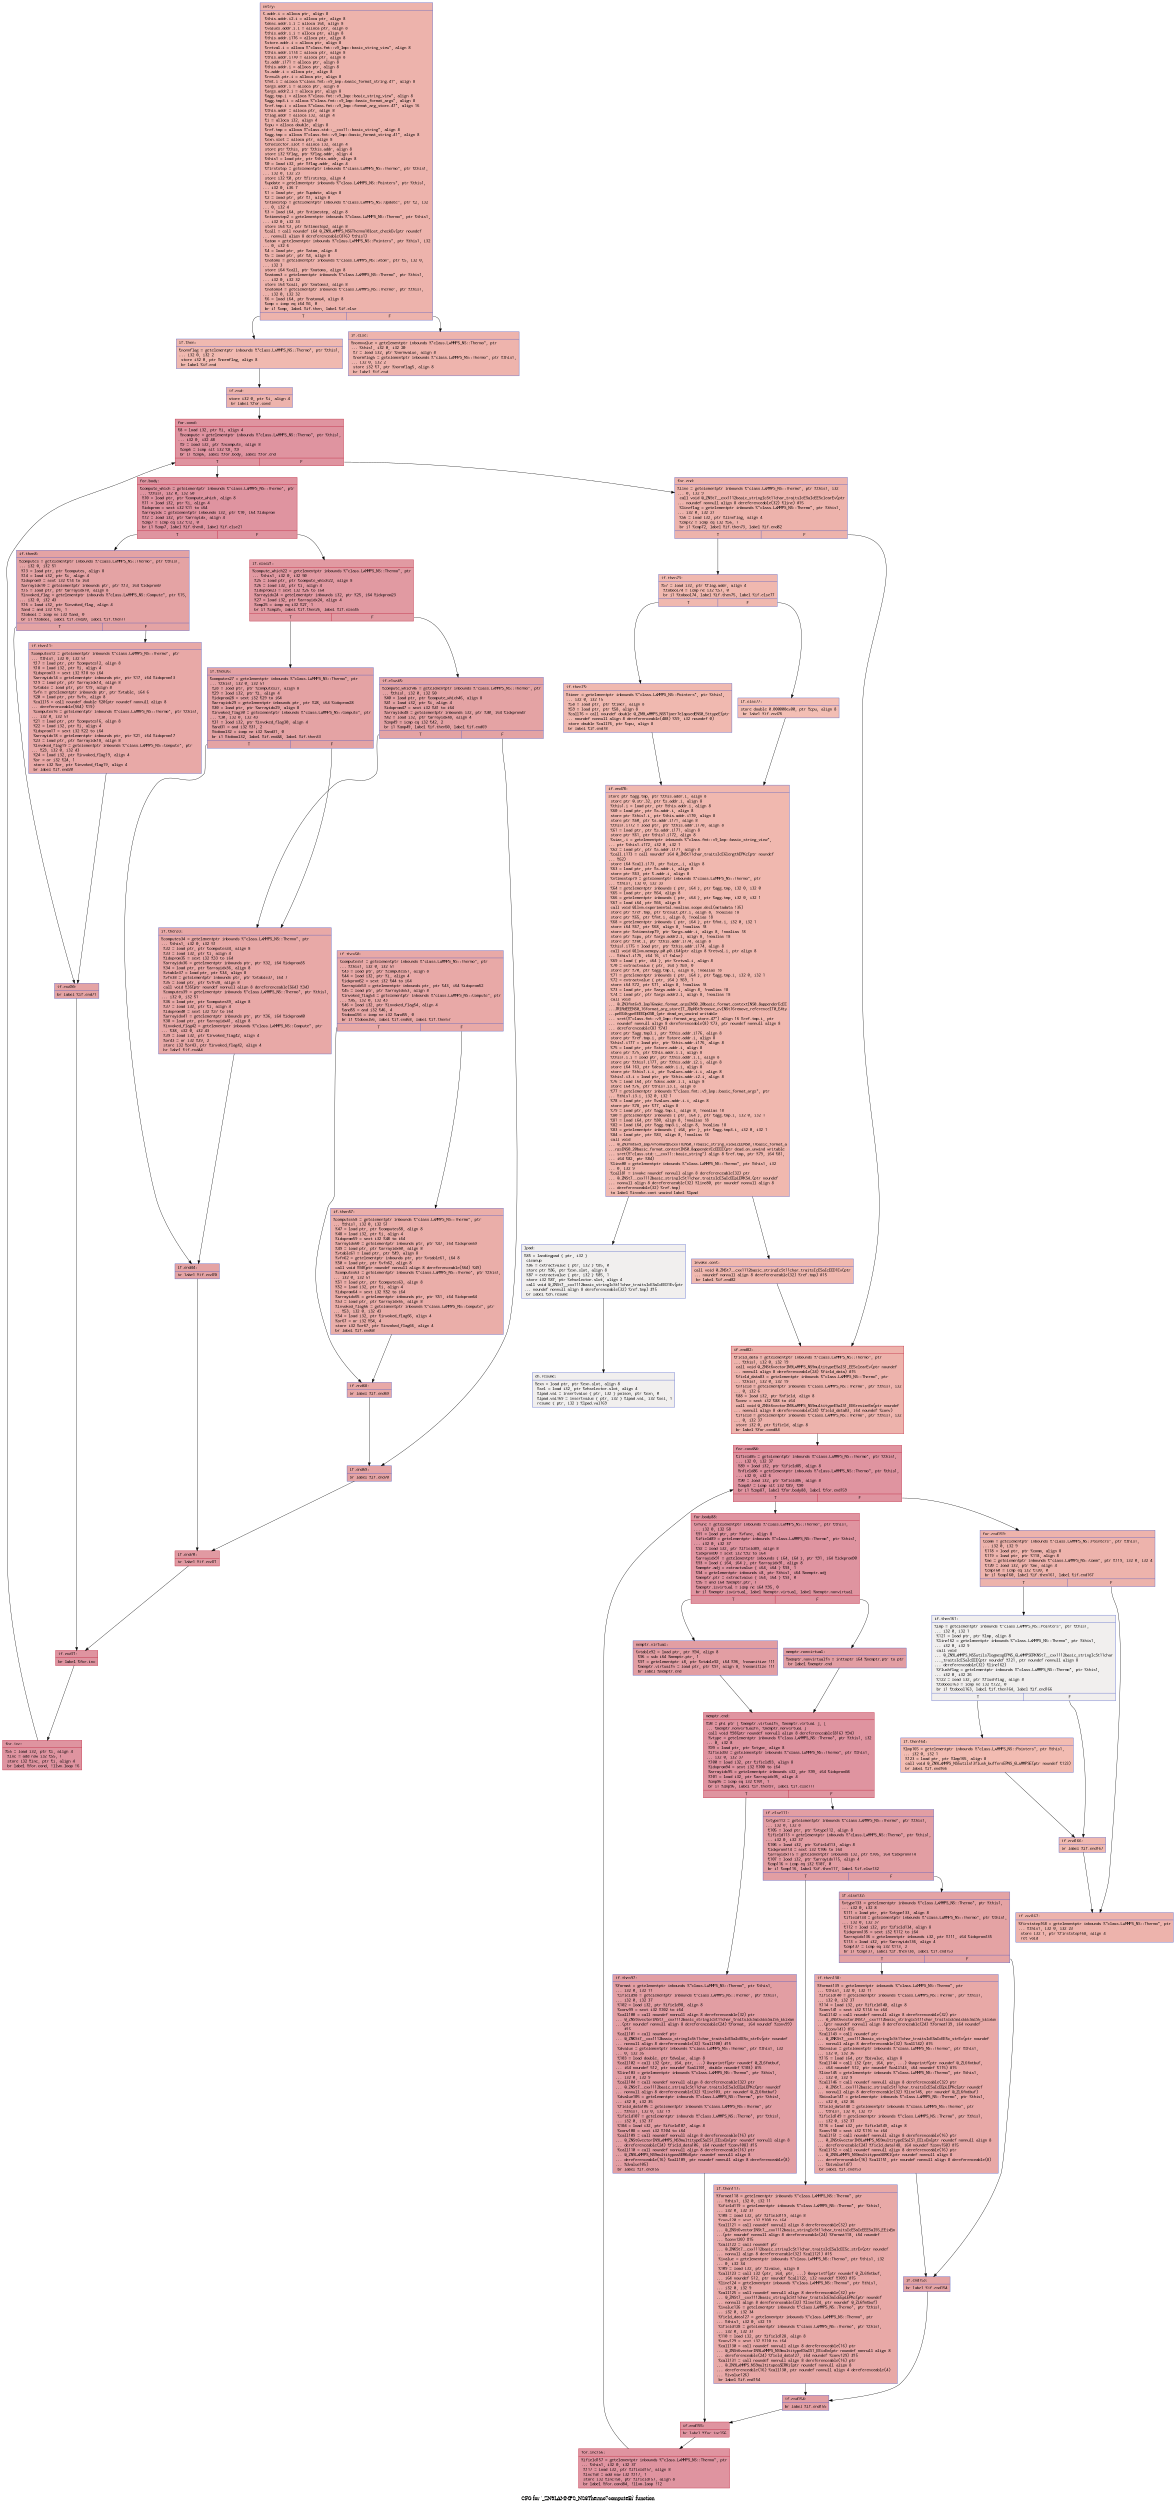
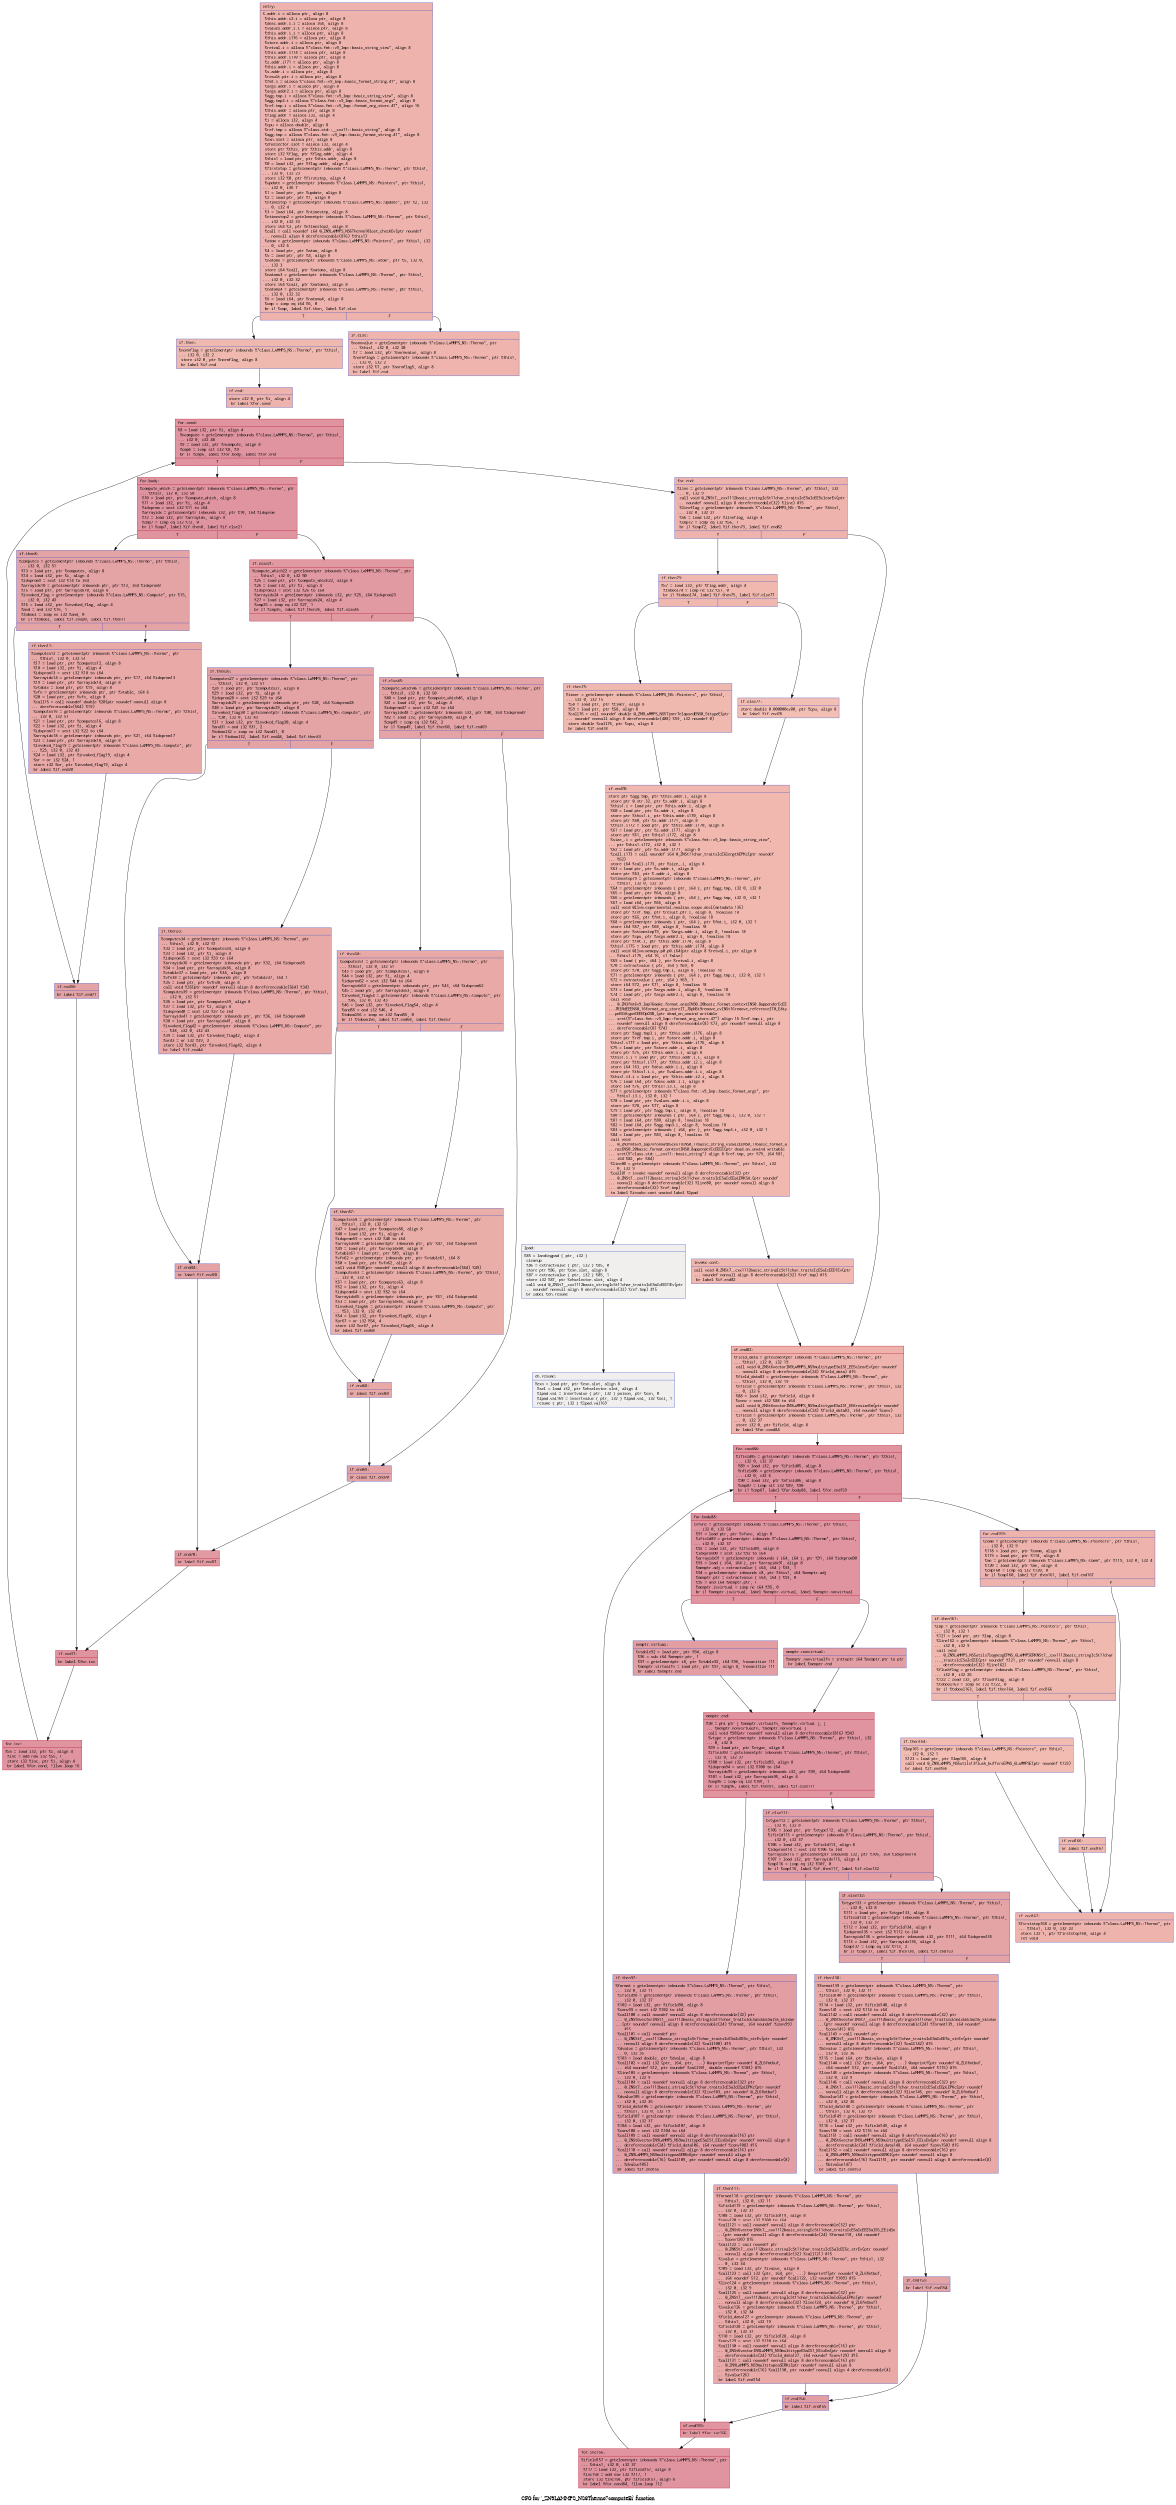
(309, 813) -> (420, 843)
(369, 1477) -> (369, 1477)
(1024, 1658) -> (1024, 1658)
(1039, 1804) -> (1033, 1844)
(1007, 2126) -> none
